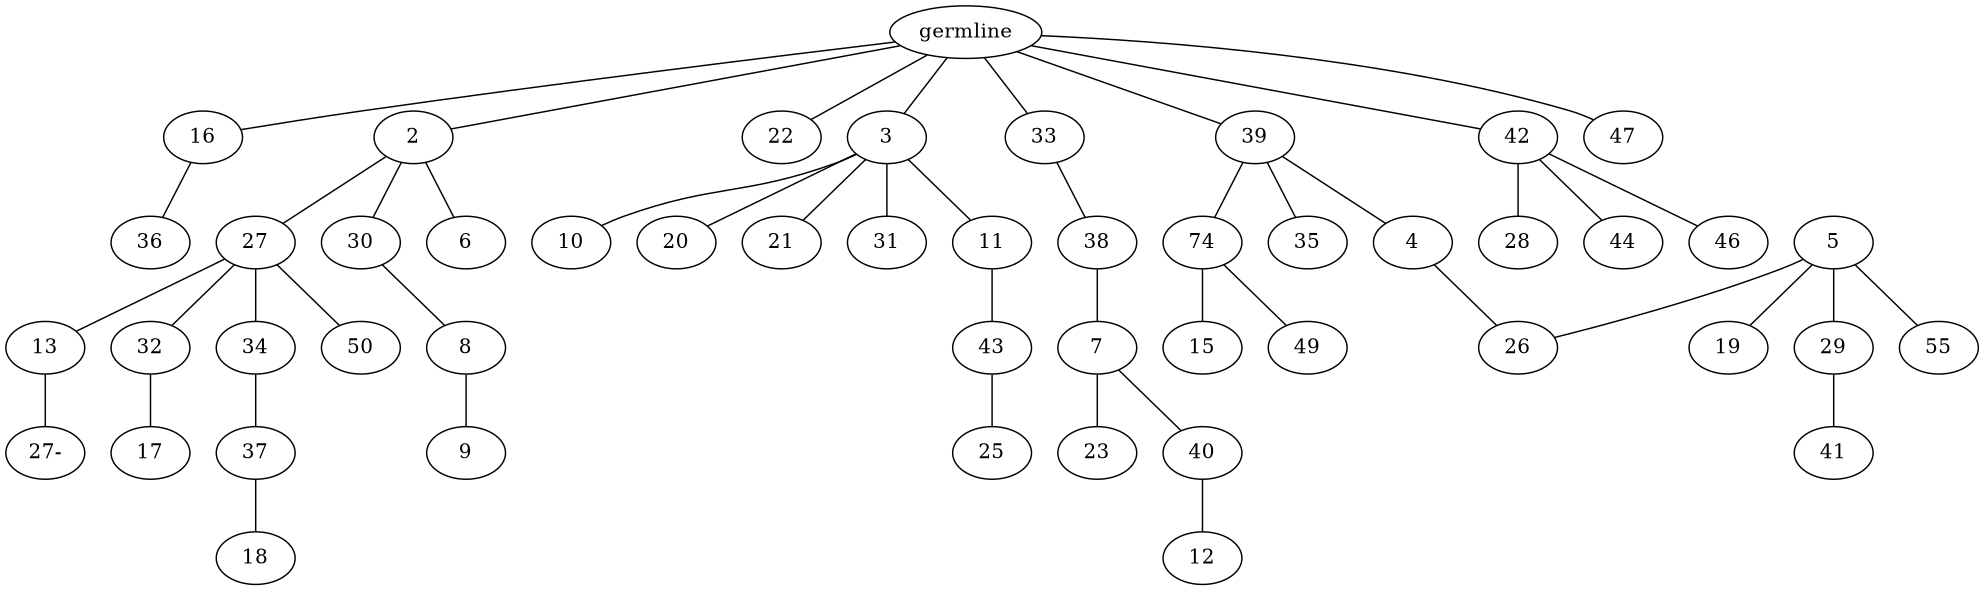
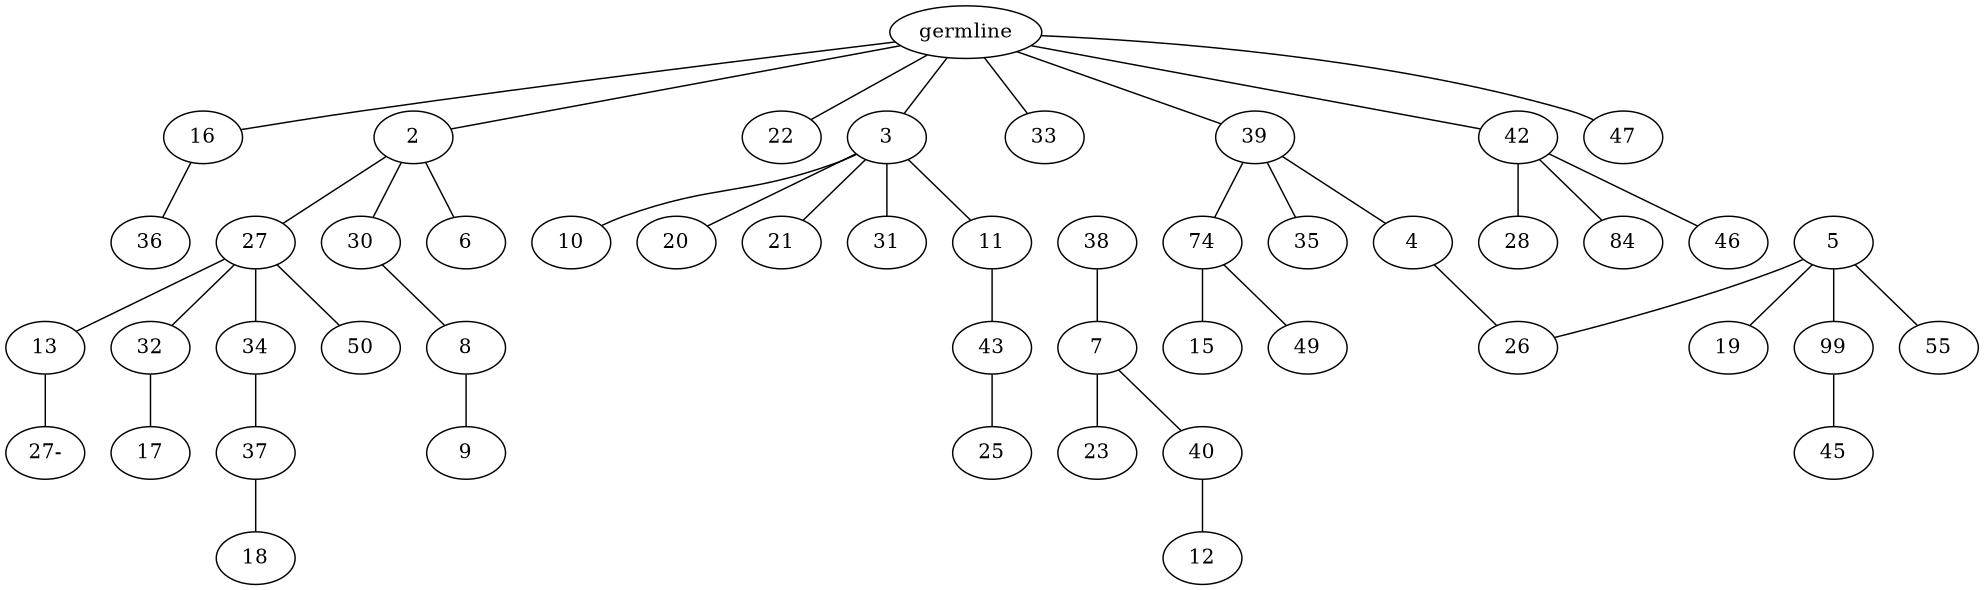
(1071, 190) -> none
(1623, 243) -> (1623, 243)
(1834, 348) -> (1834, 348)
(1834, 453) -> (1834, 453)
